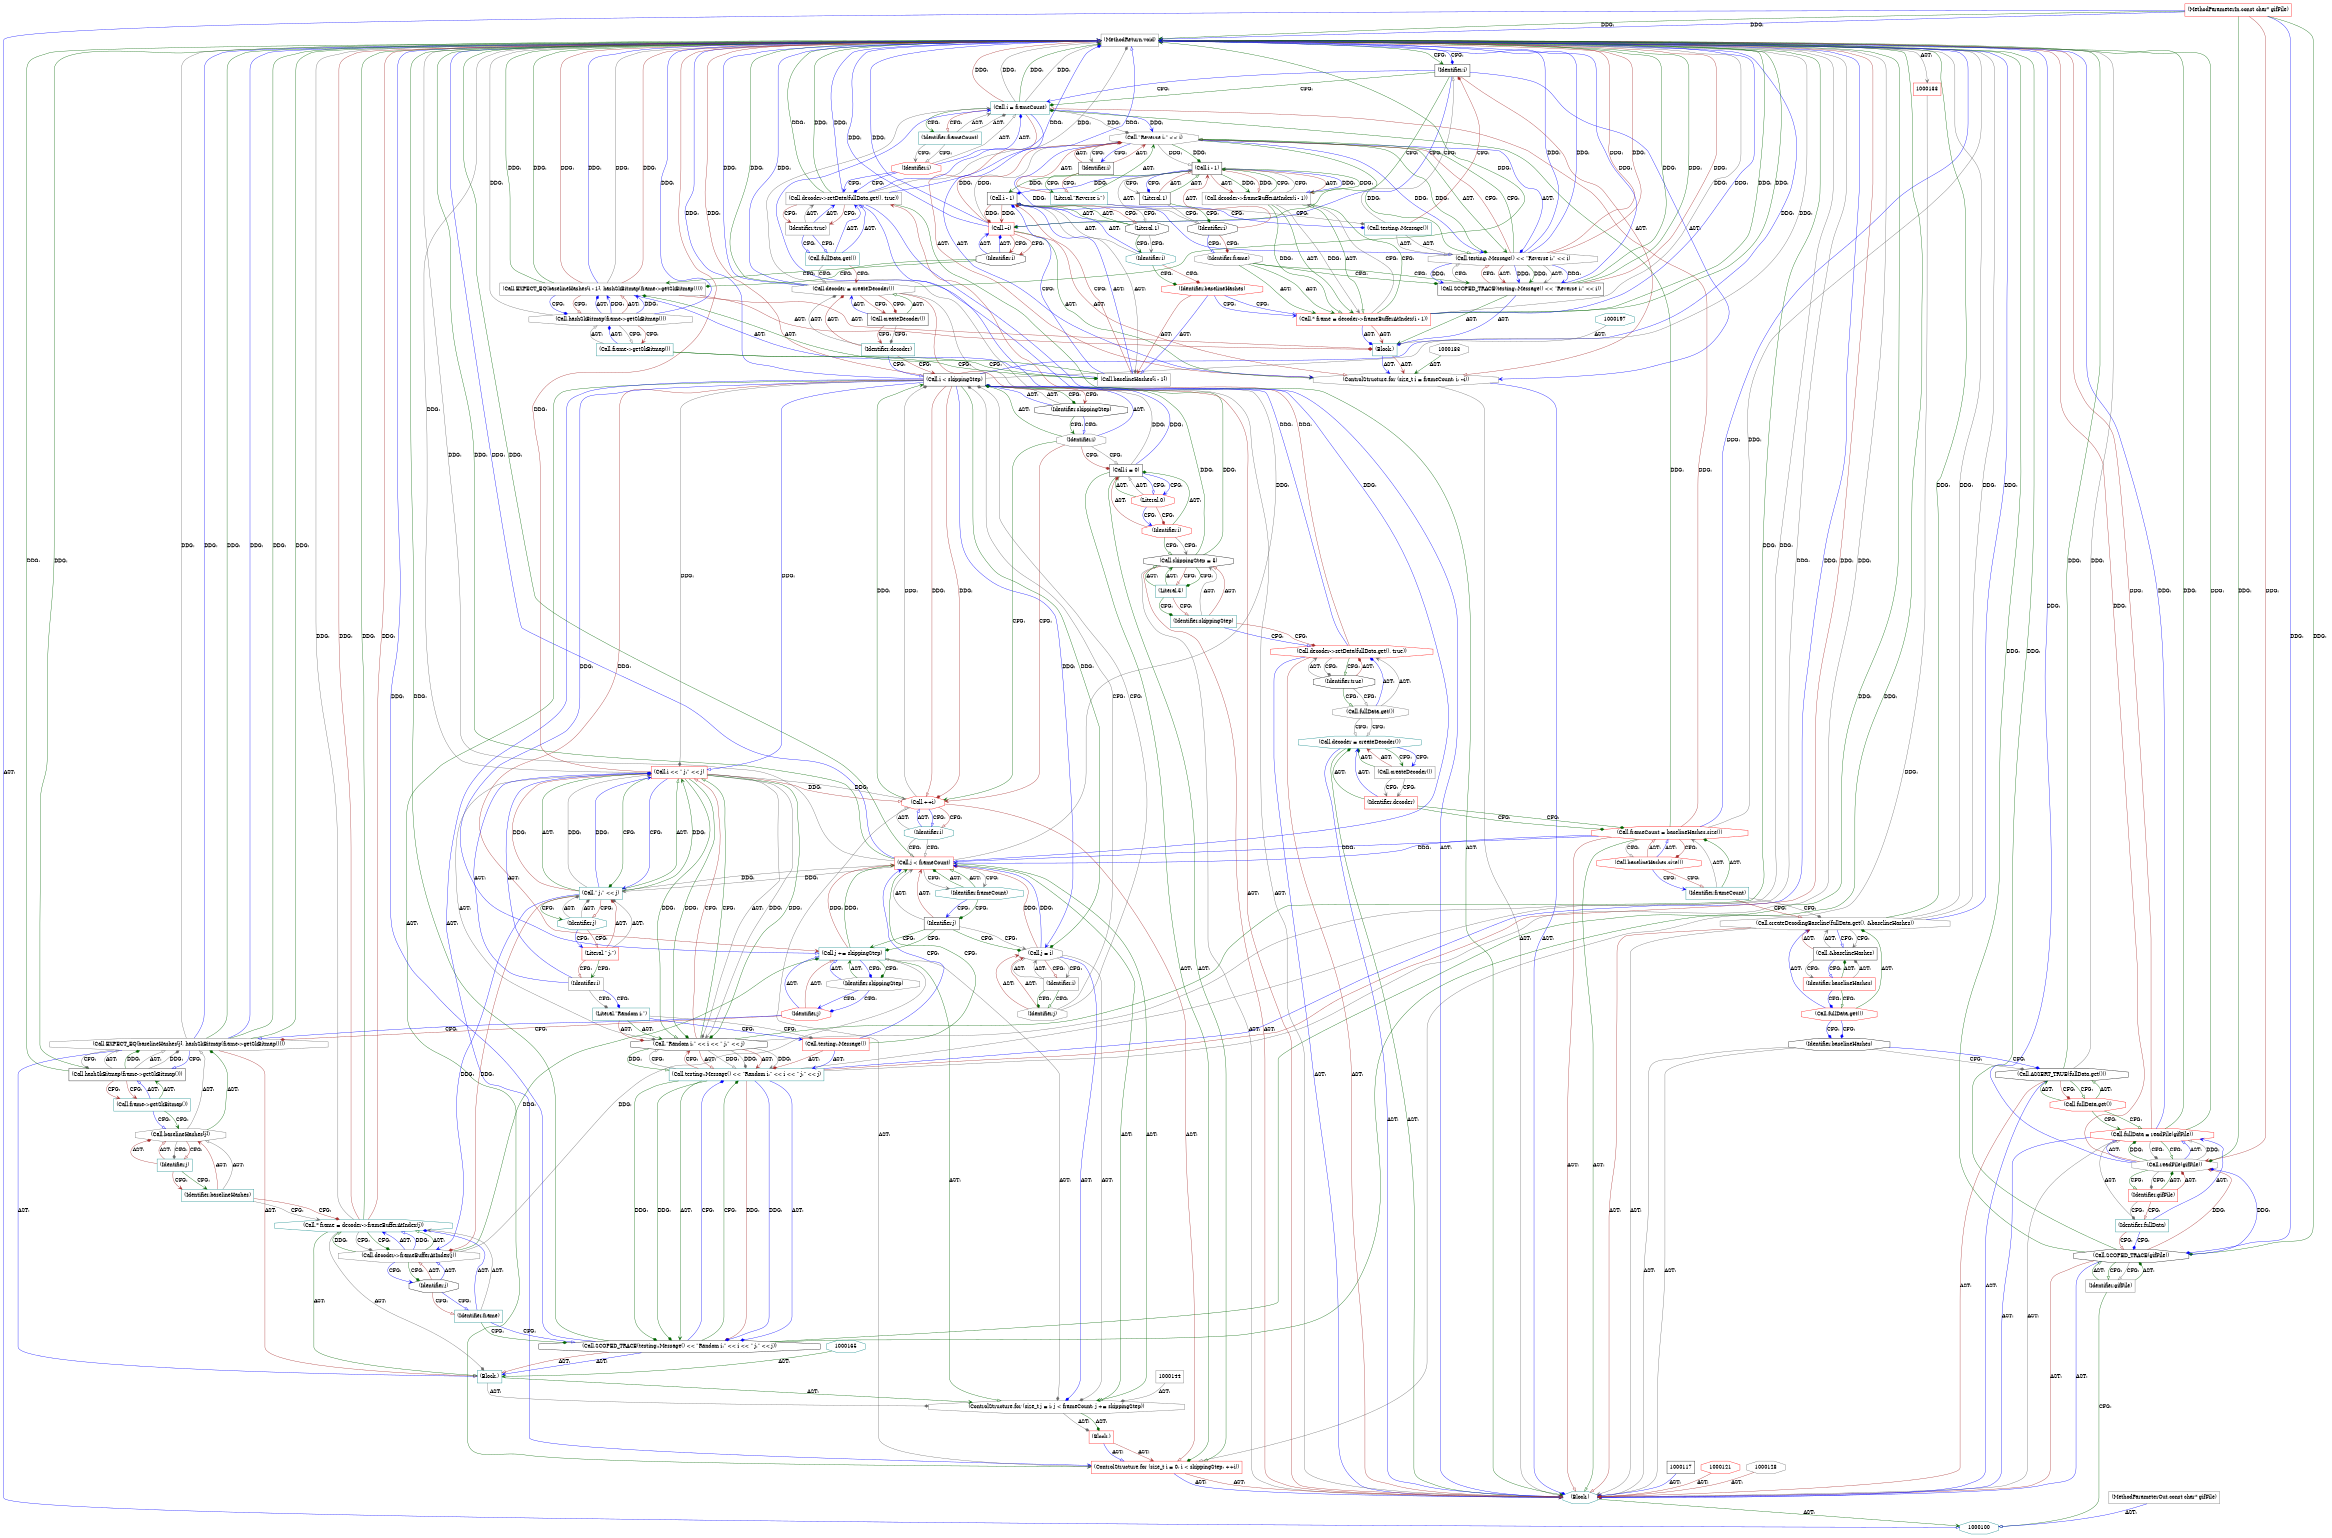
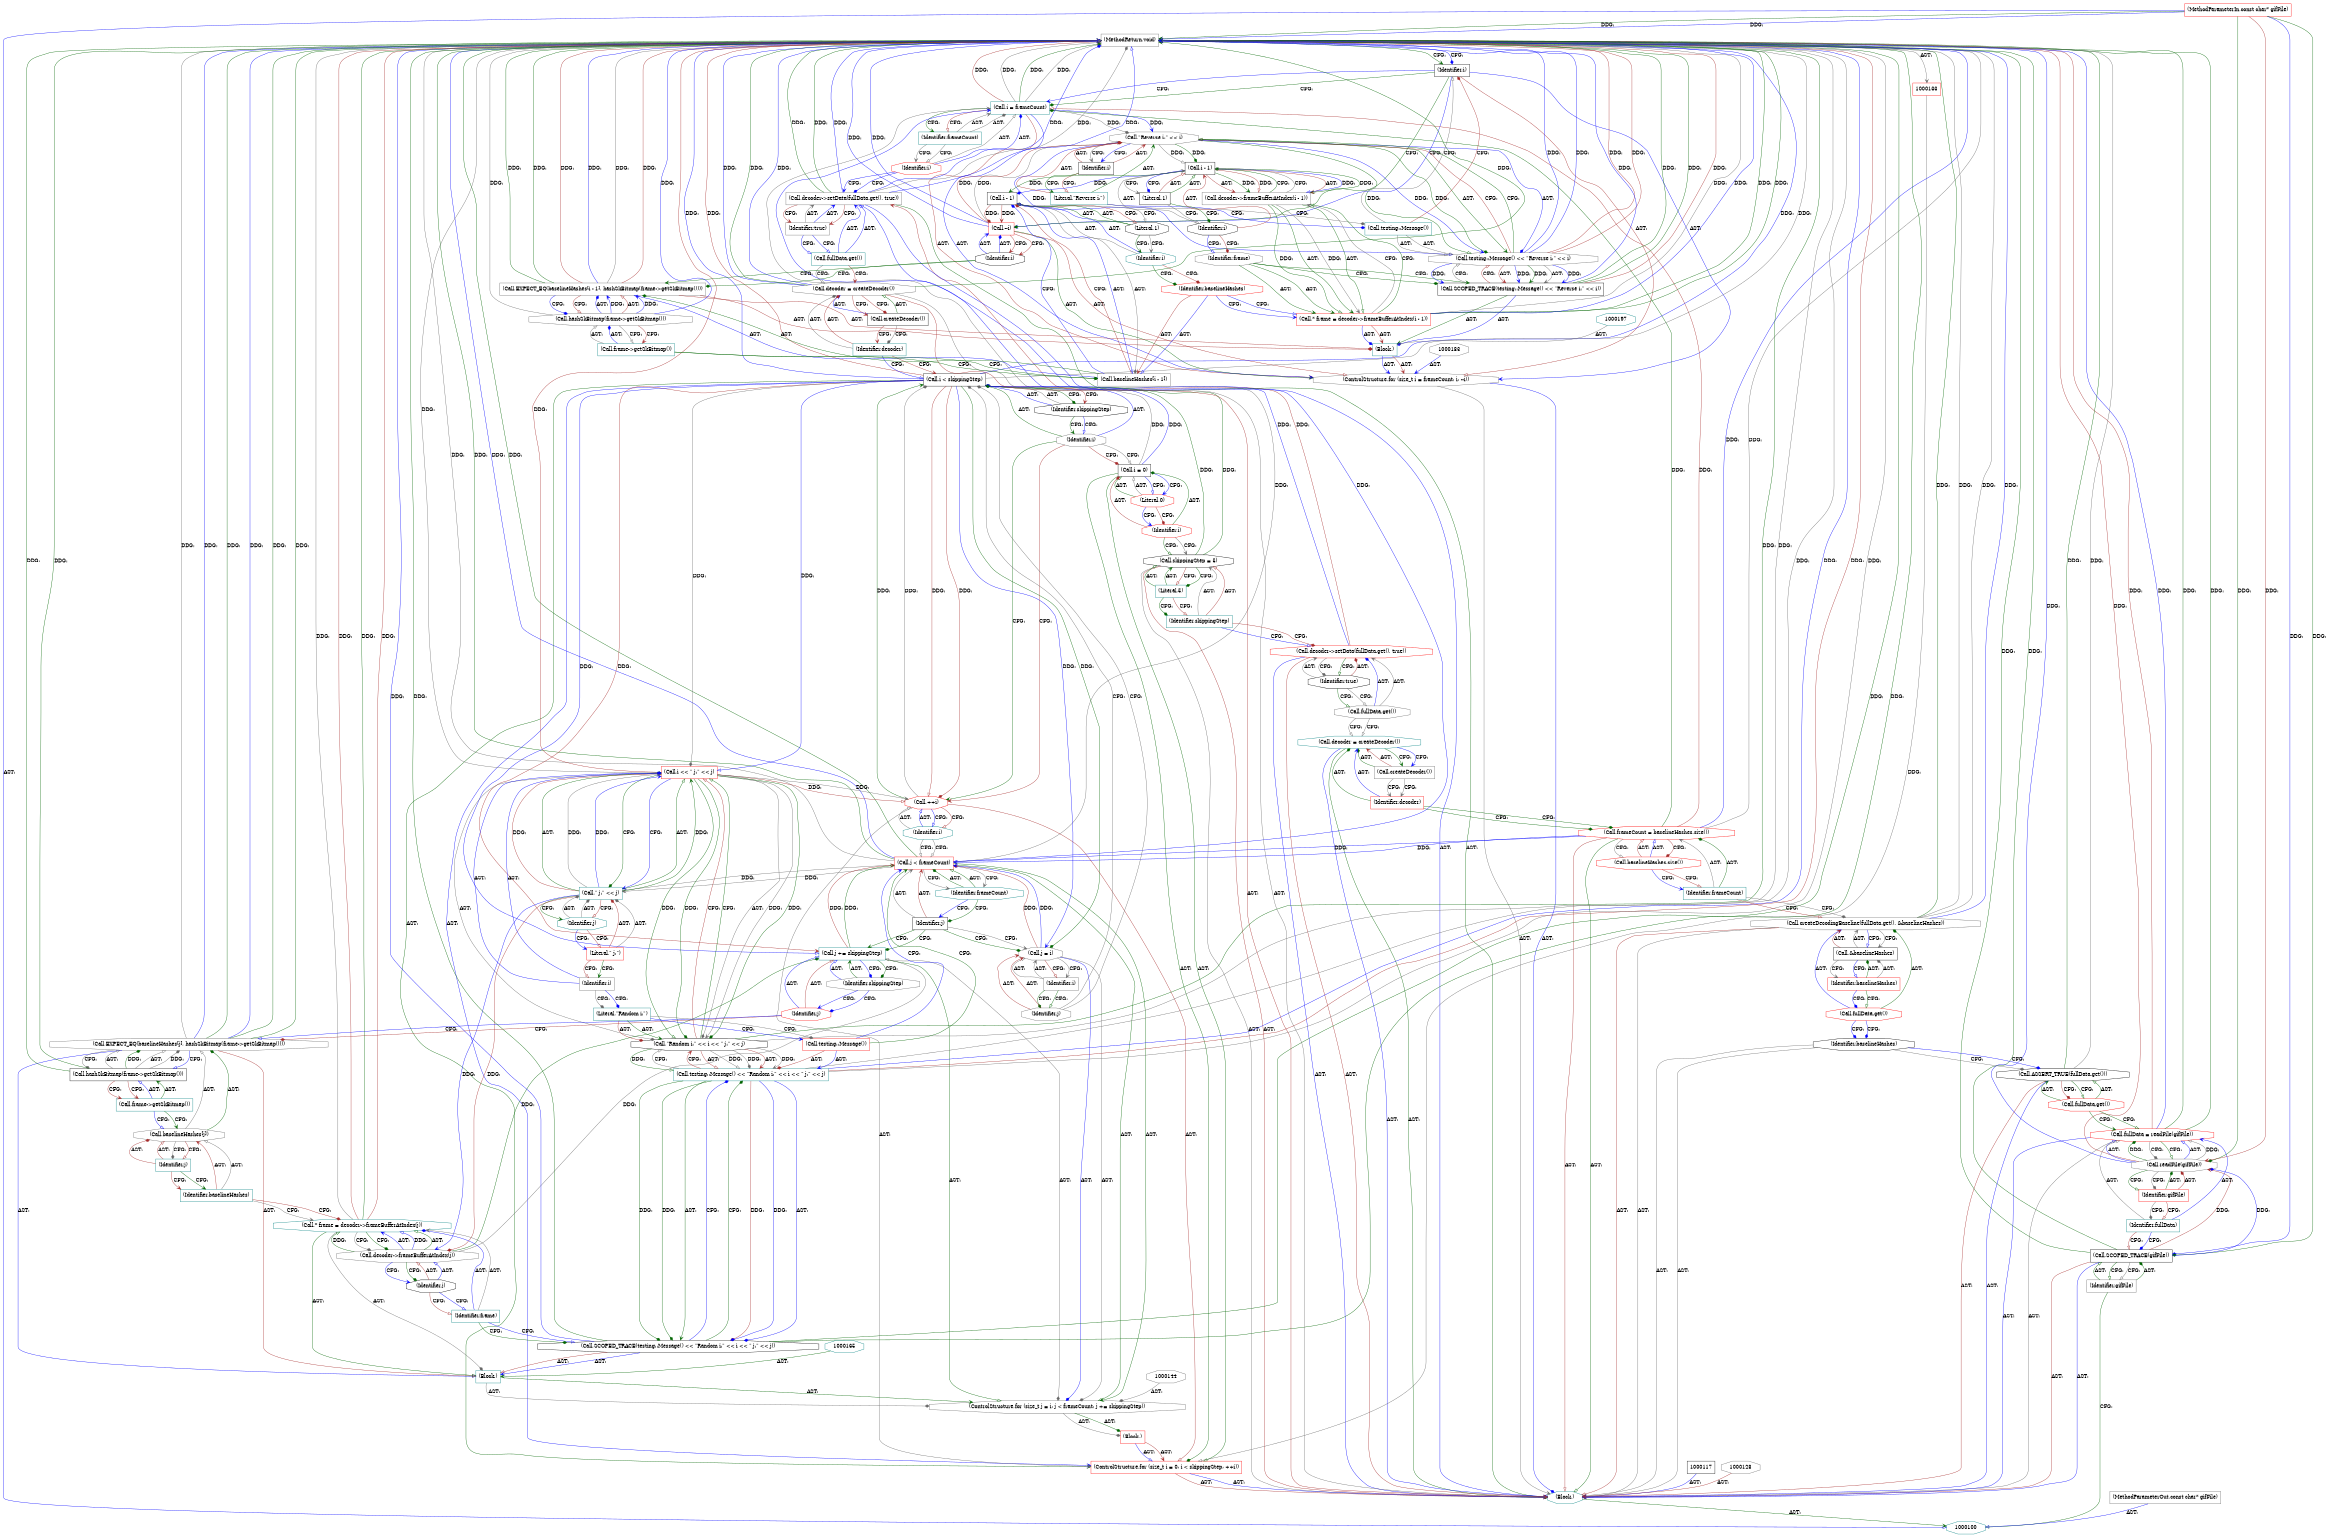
(1429, 364) -> (1429, 364)
(2131, 1256) -> (2131, 1256)
(1170, 1377) -> (1166, 1377)
(1720, 1467) -> none
